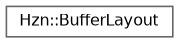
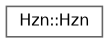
(90, 22) -> (54, 22)
